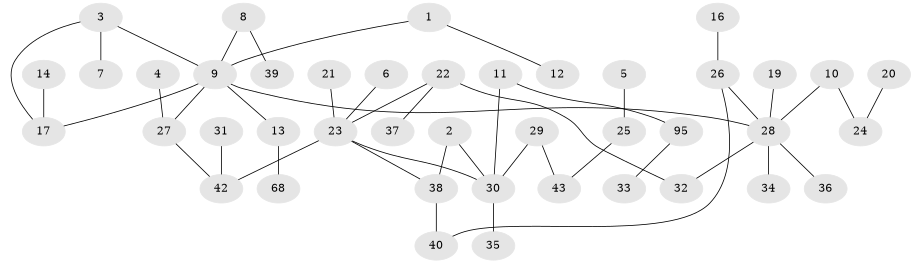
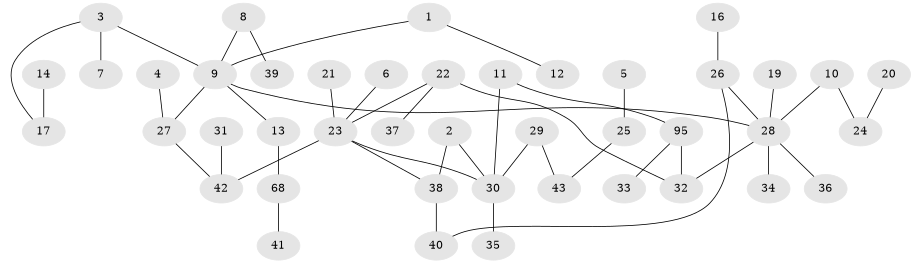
(132, 107) -> none
none -> (681, 160)
none -> (278, 246)
